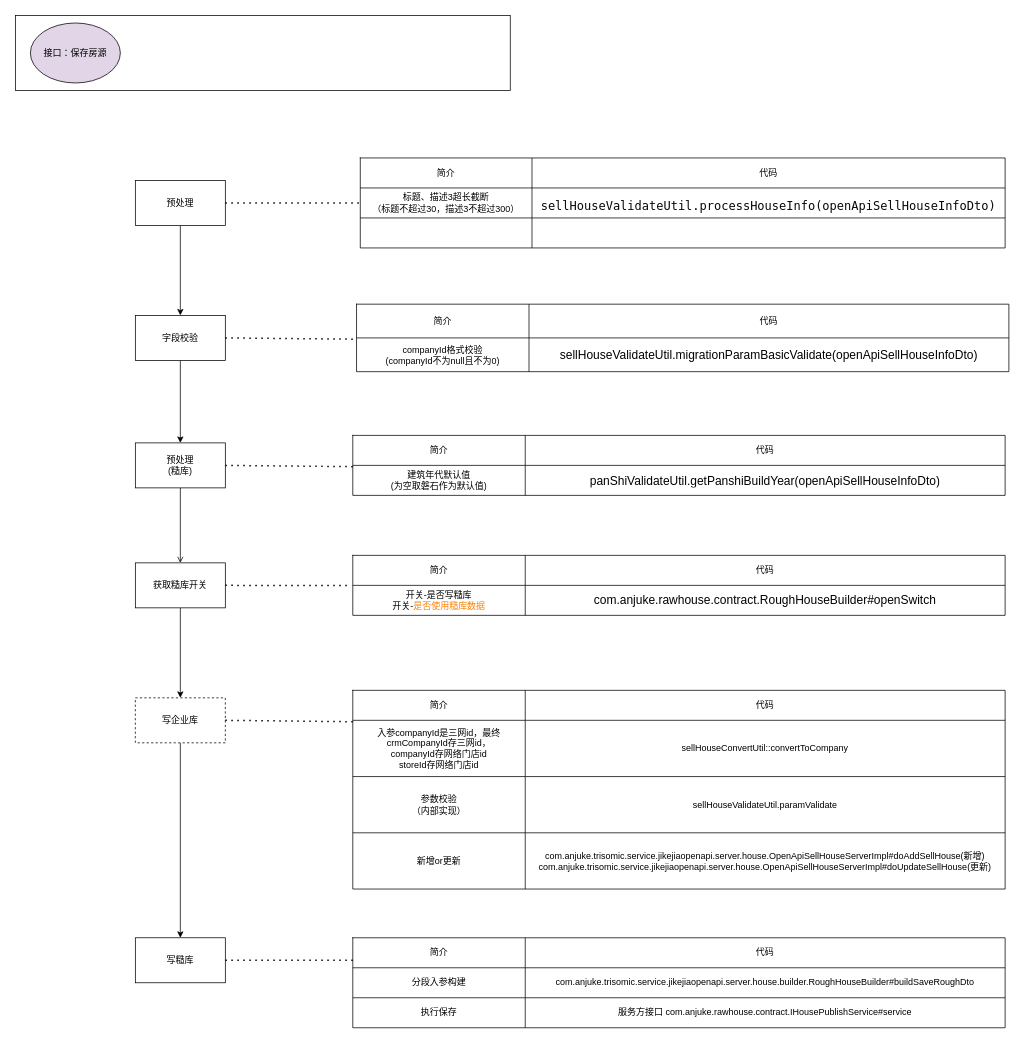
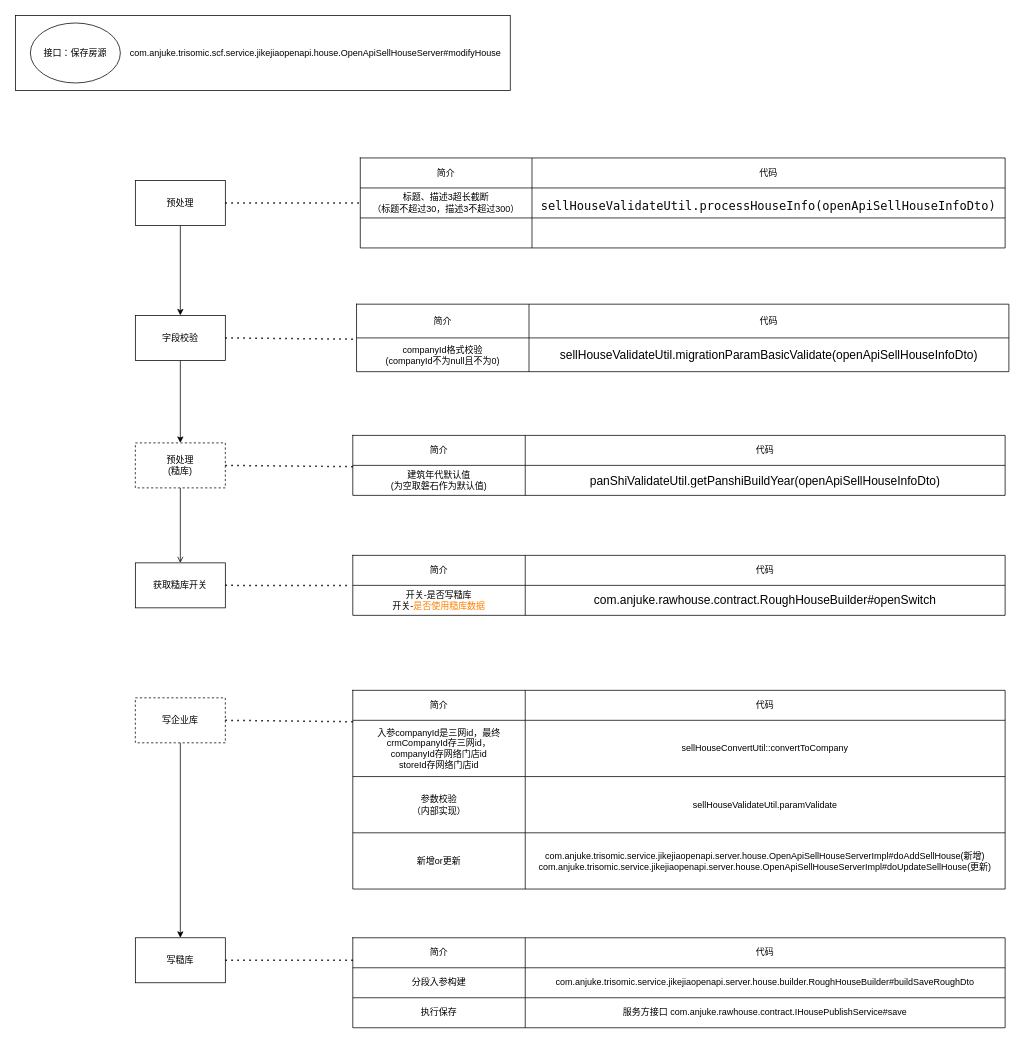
(75, 53) -> (75, 53)
none -> (315, 53)
(180, 465) -> (180, 465)
(180, 650) -> none
(765, 1013) -> (765, 1013)
